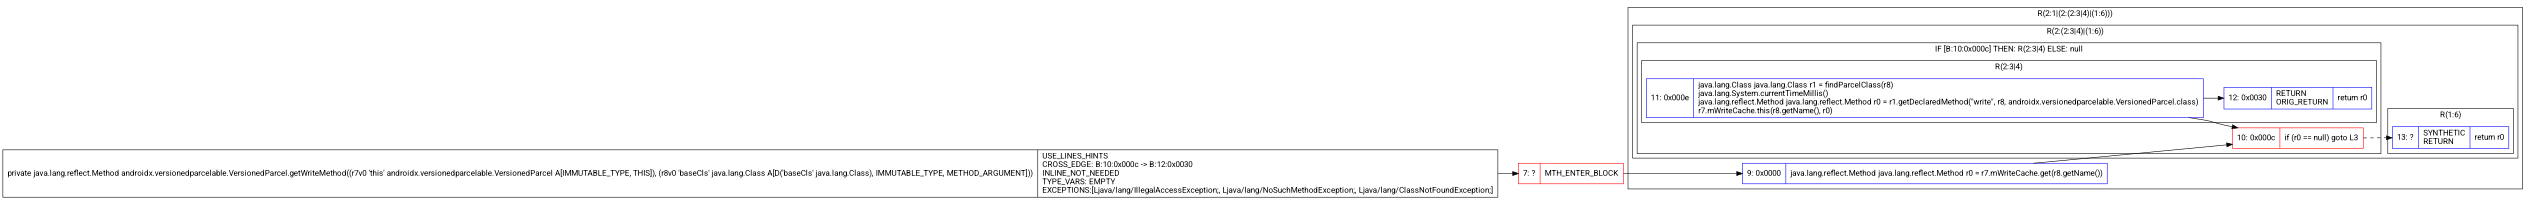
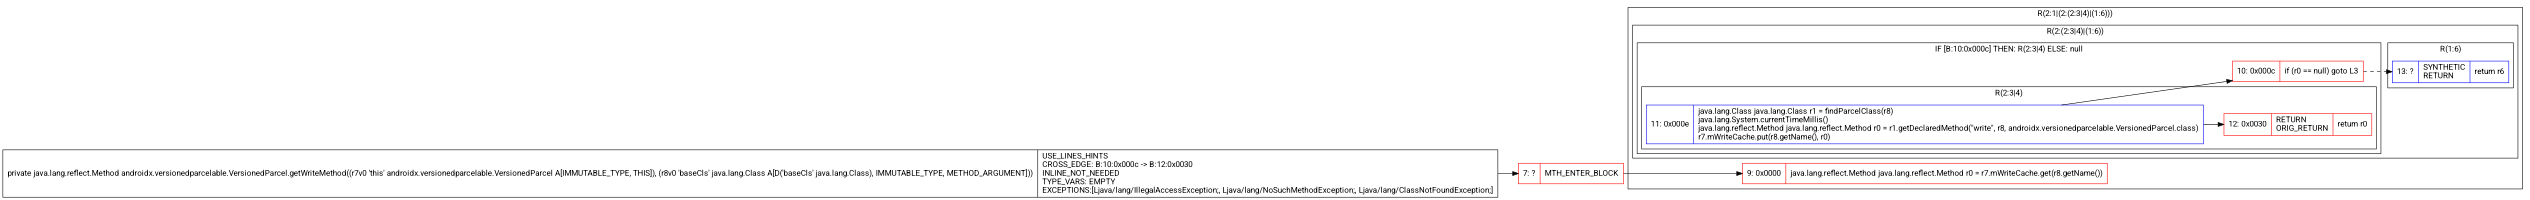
(2298, 98) -> (2298, 124)
(1765, 111) -> (1764, 137)
(2489, 137) -> (2489, 72)
(2174, 150) -> none
(1925, 174) -> (1925, 174)
